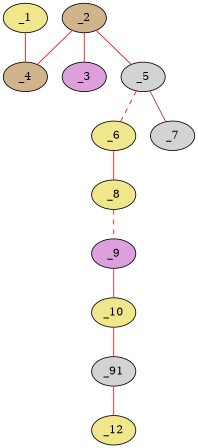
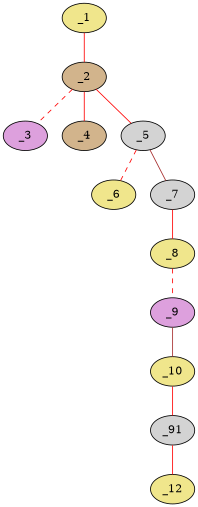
(25, 48) -> (84, 48)
(84, 48) -> (55, 106)
(114, 165) -> (173, 224)
